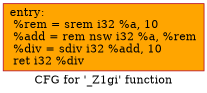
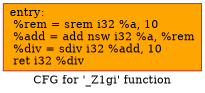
(104, 37) -> (102, 37)
